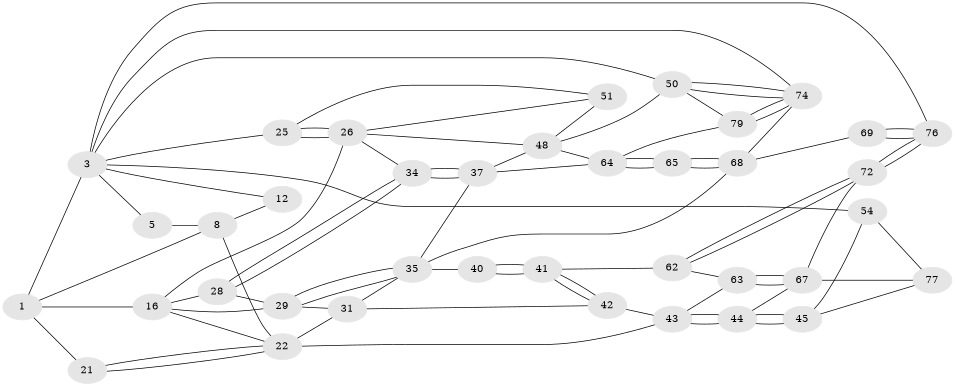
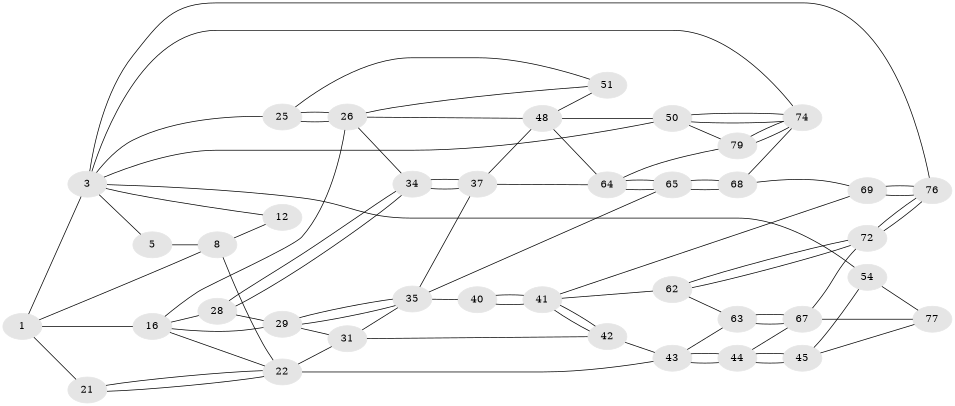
(584, 234) -> (542, 242)
none -> (705, 245)
